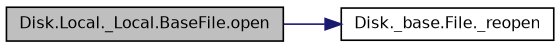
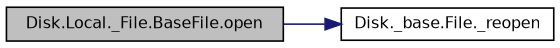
(145, 24) -> (145, 24)
